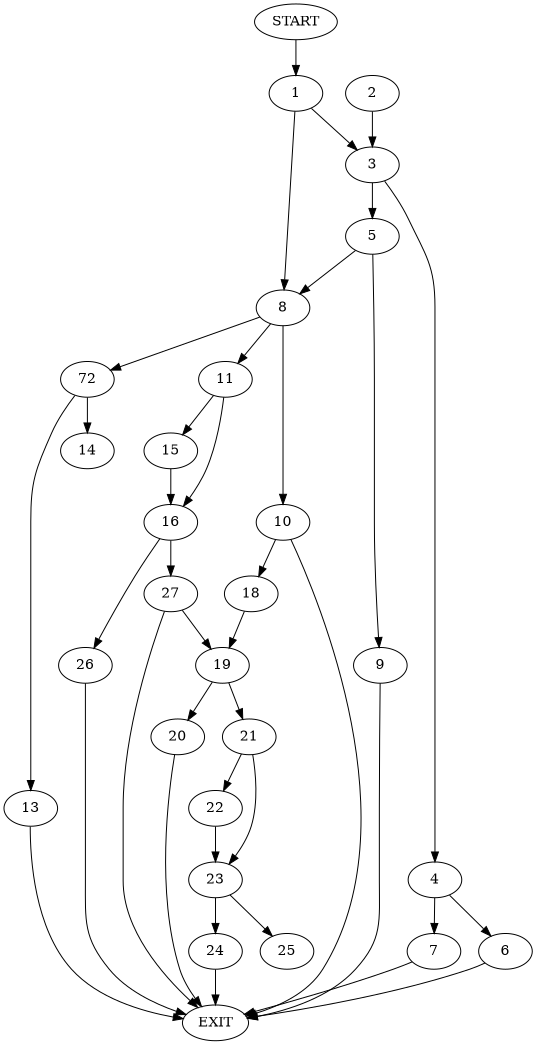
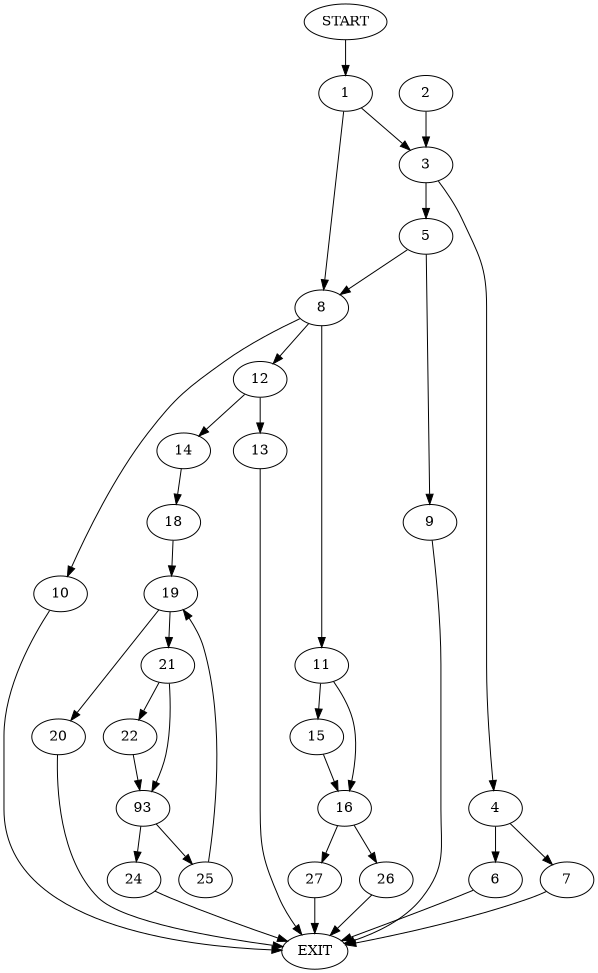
(87, 379) -> (260, 379)
(269, 554) -> (179, 481)
(194, 626) -> (217, 738)
(215, 880) -> (143, 808)
